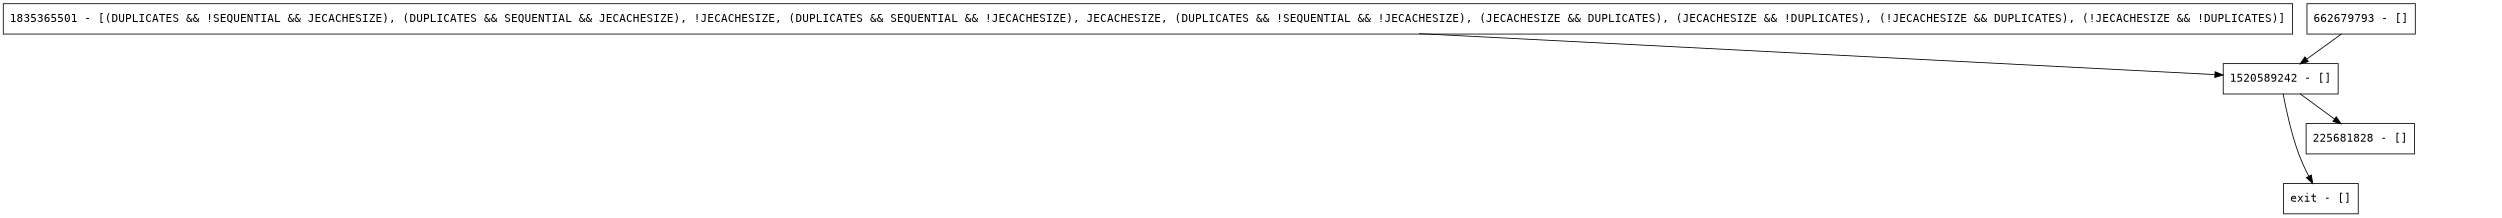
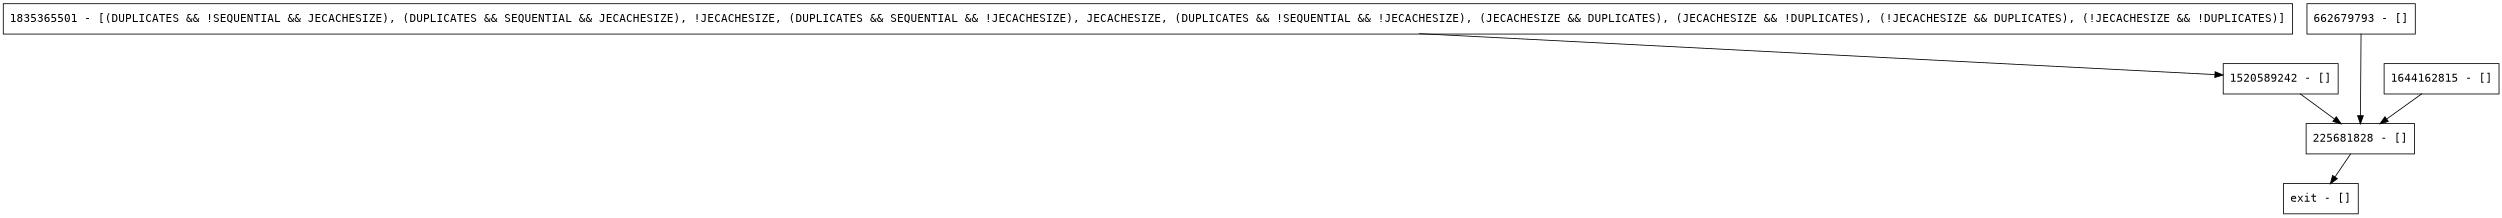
(2324, 46) -> (2361, 75)
none -> (2442, 79)
(2293, 136) -> (2343, 165)
